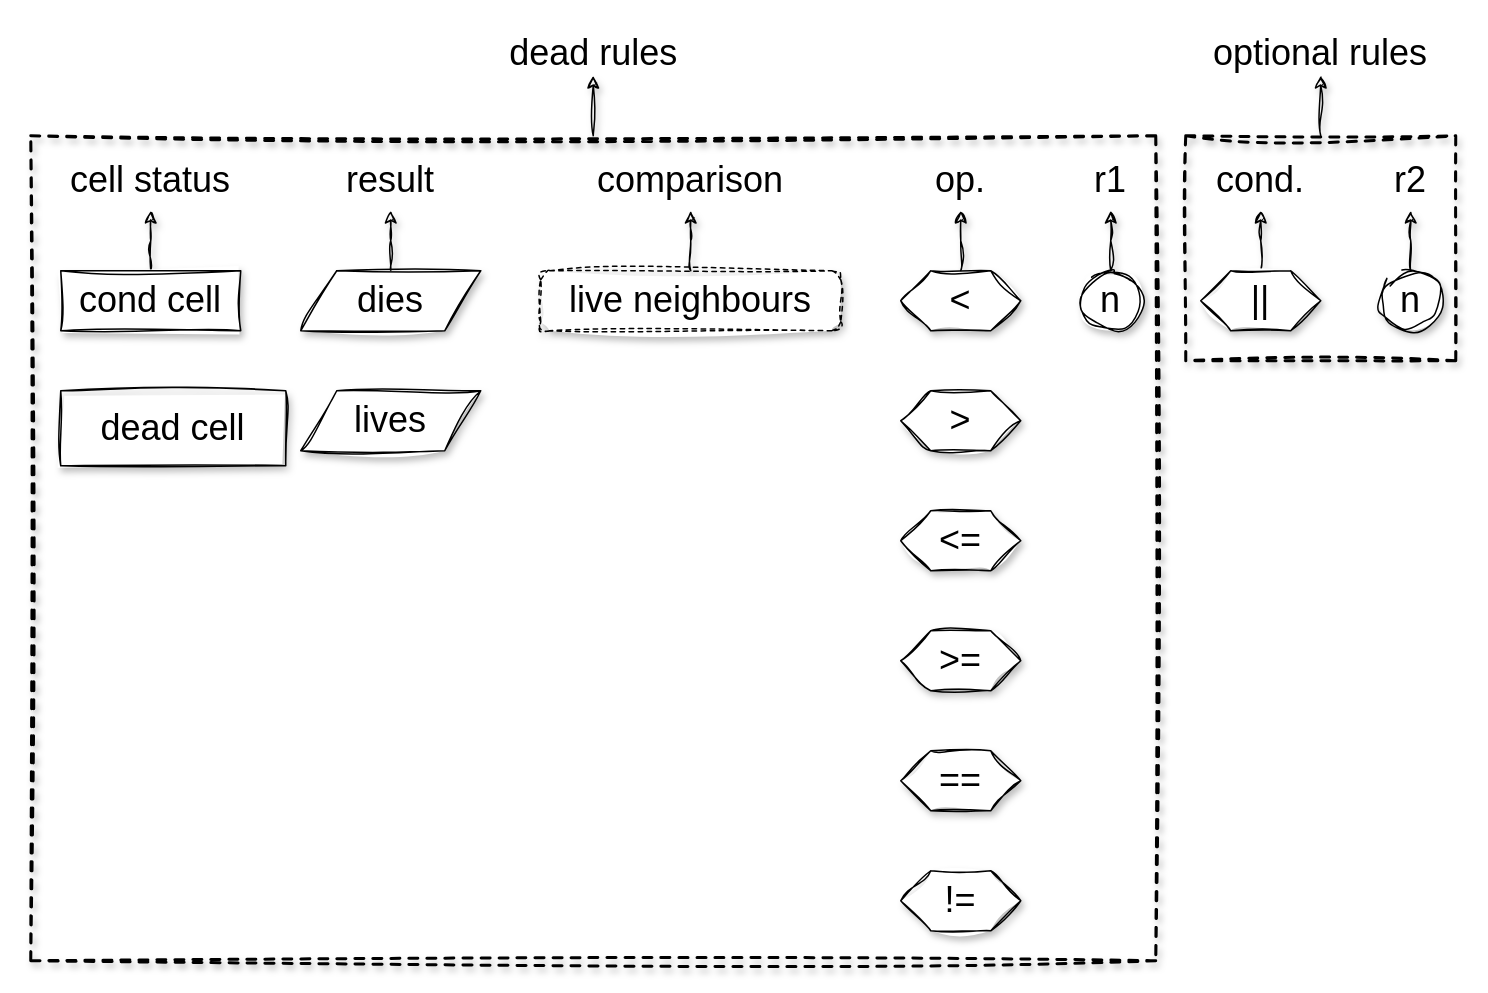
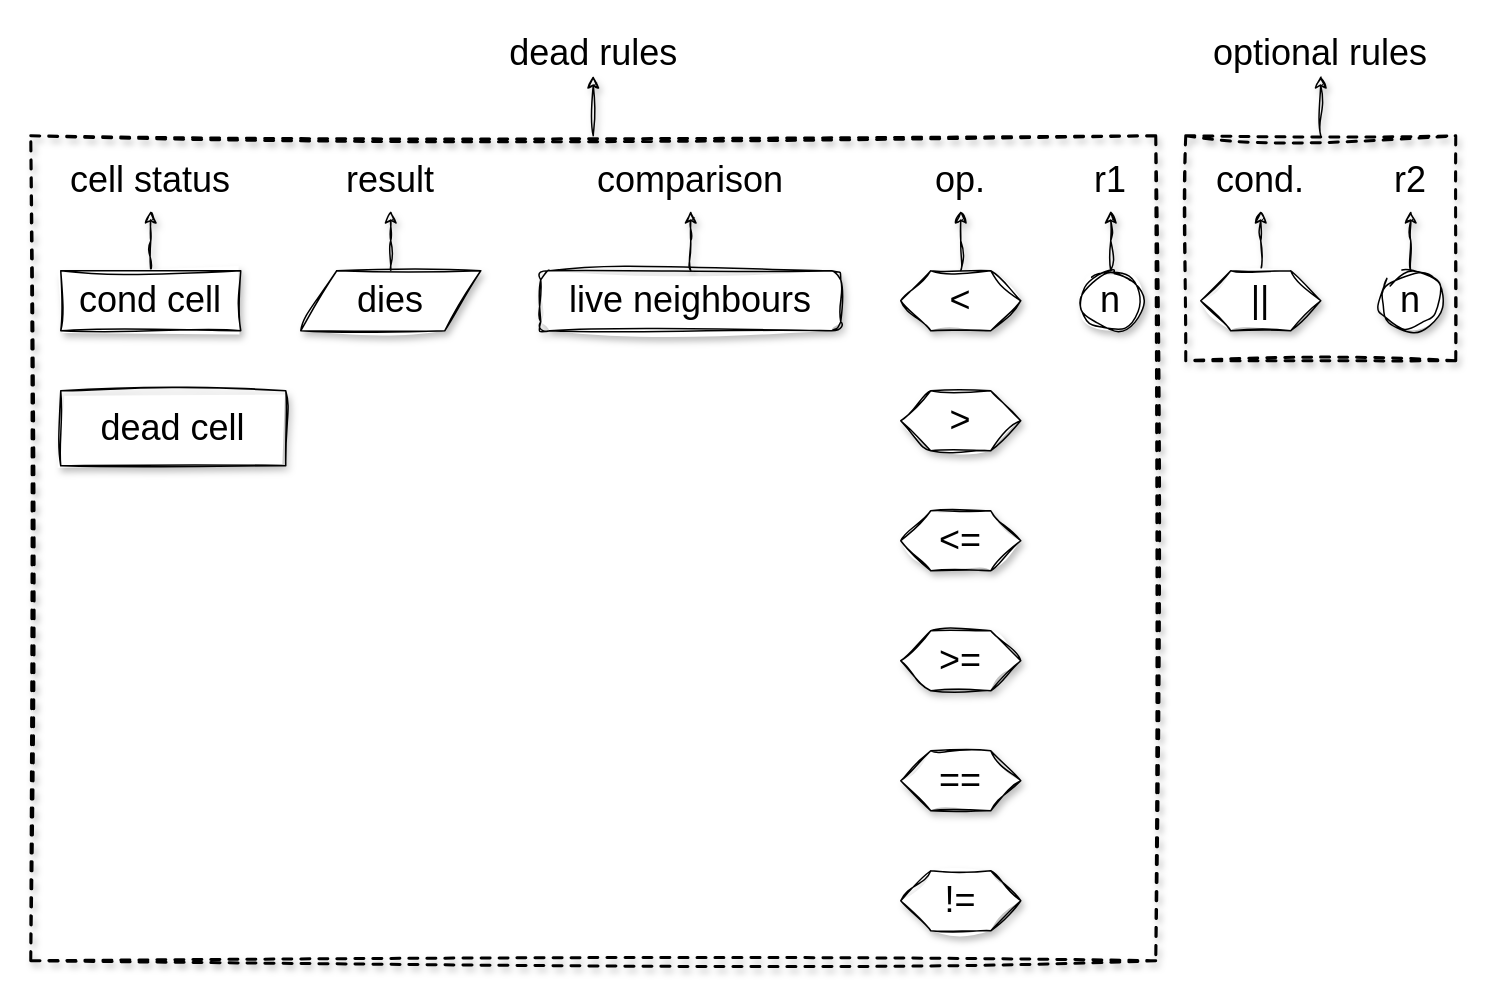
(691, 301) -> (691, 301)
(391, 421) -> none
